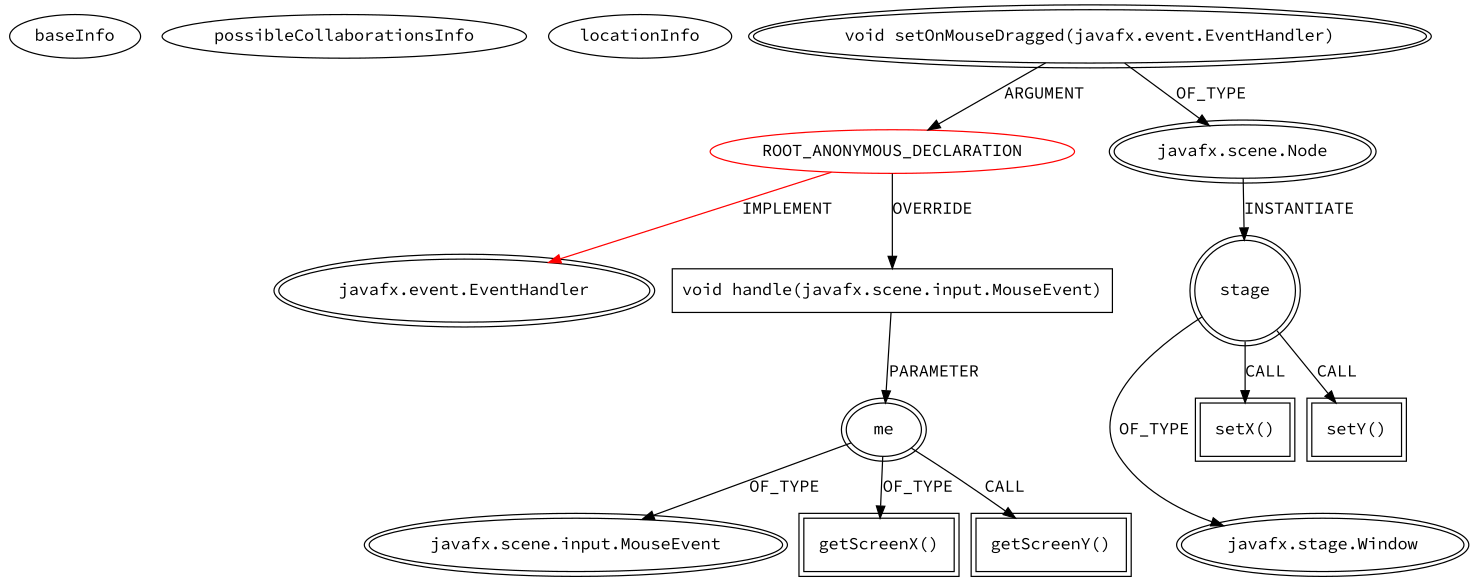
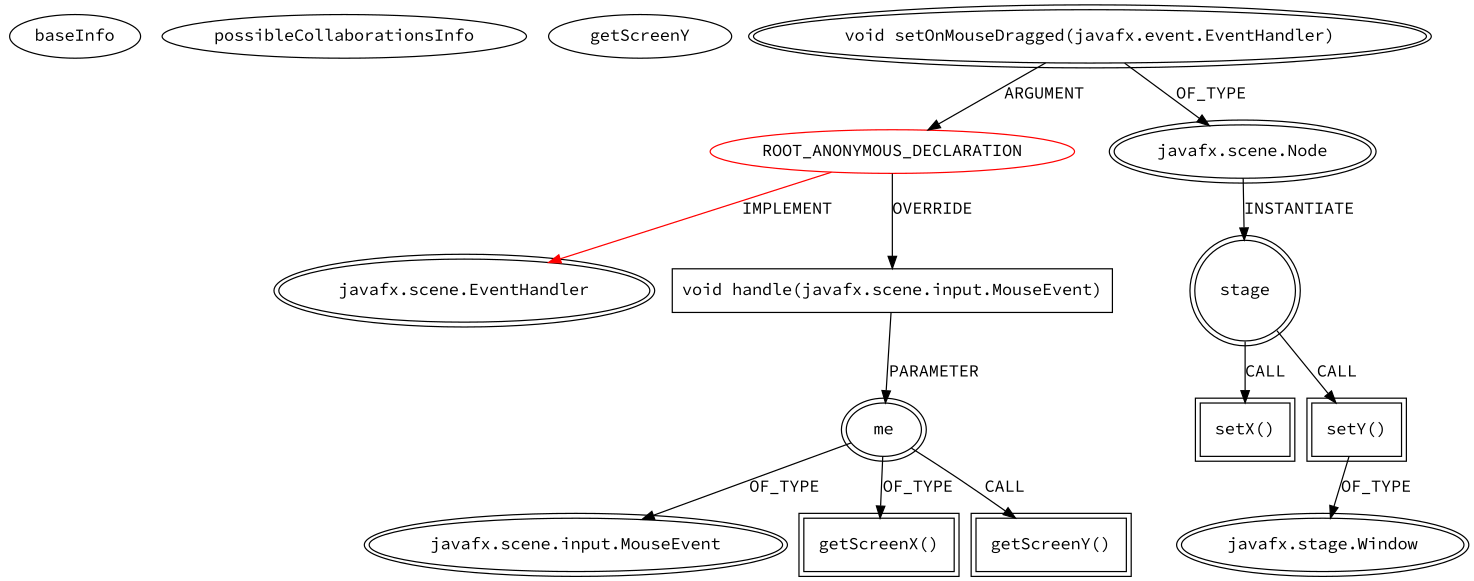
(640, 36) -> (640, 36)
(464, 291) -> (464, 291)
(1111, 426) -> (1342, 481)
